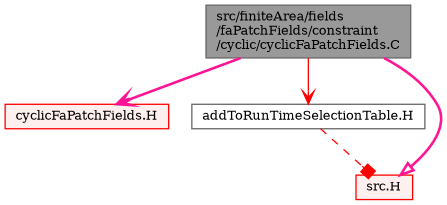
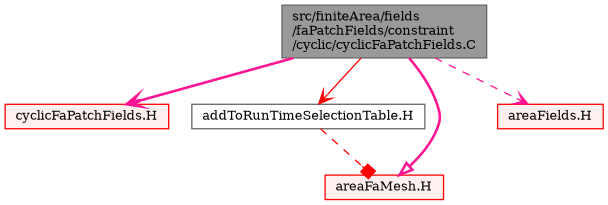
none -> (550, 117)
(384, 187) -> (384, 187)
